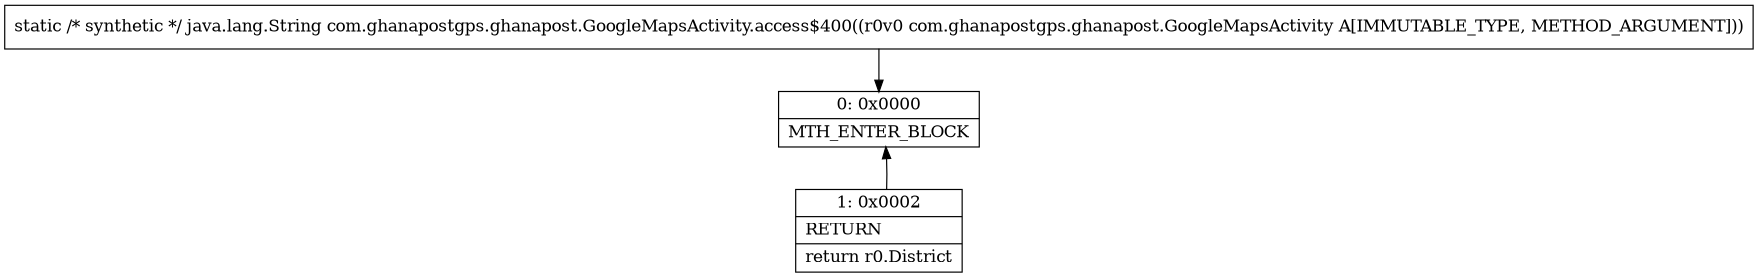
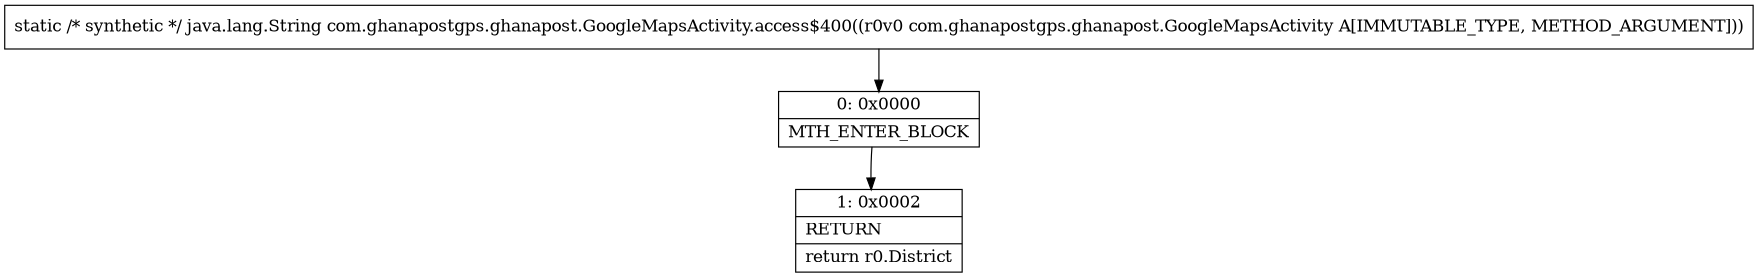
(887, 174) -> (871, 162)
